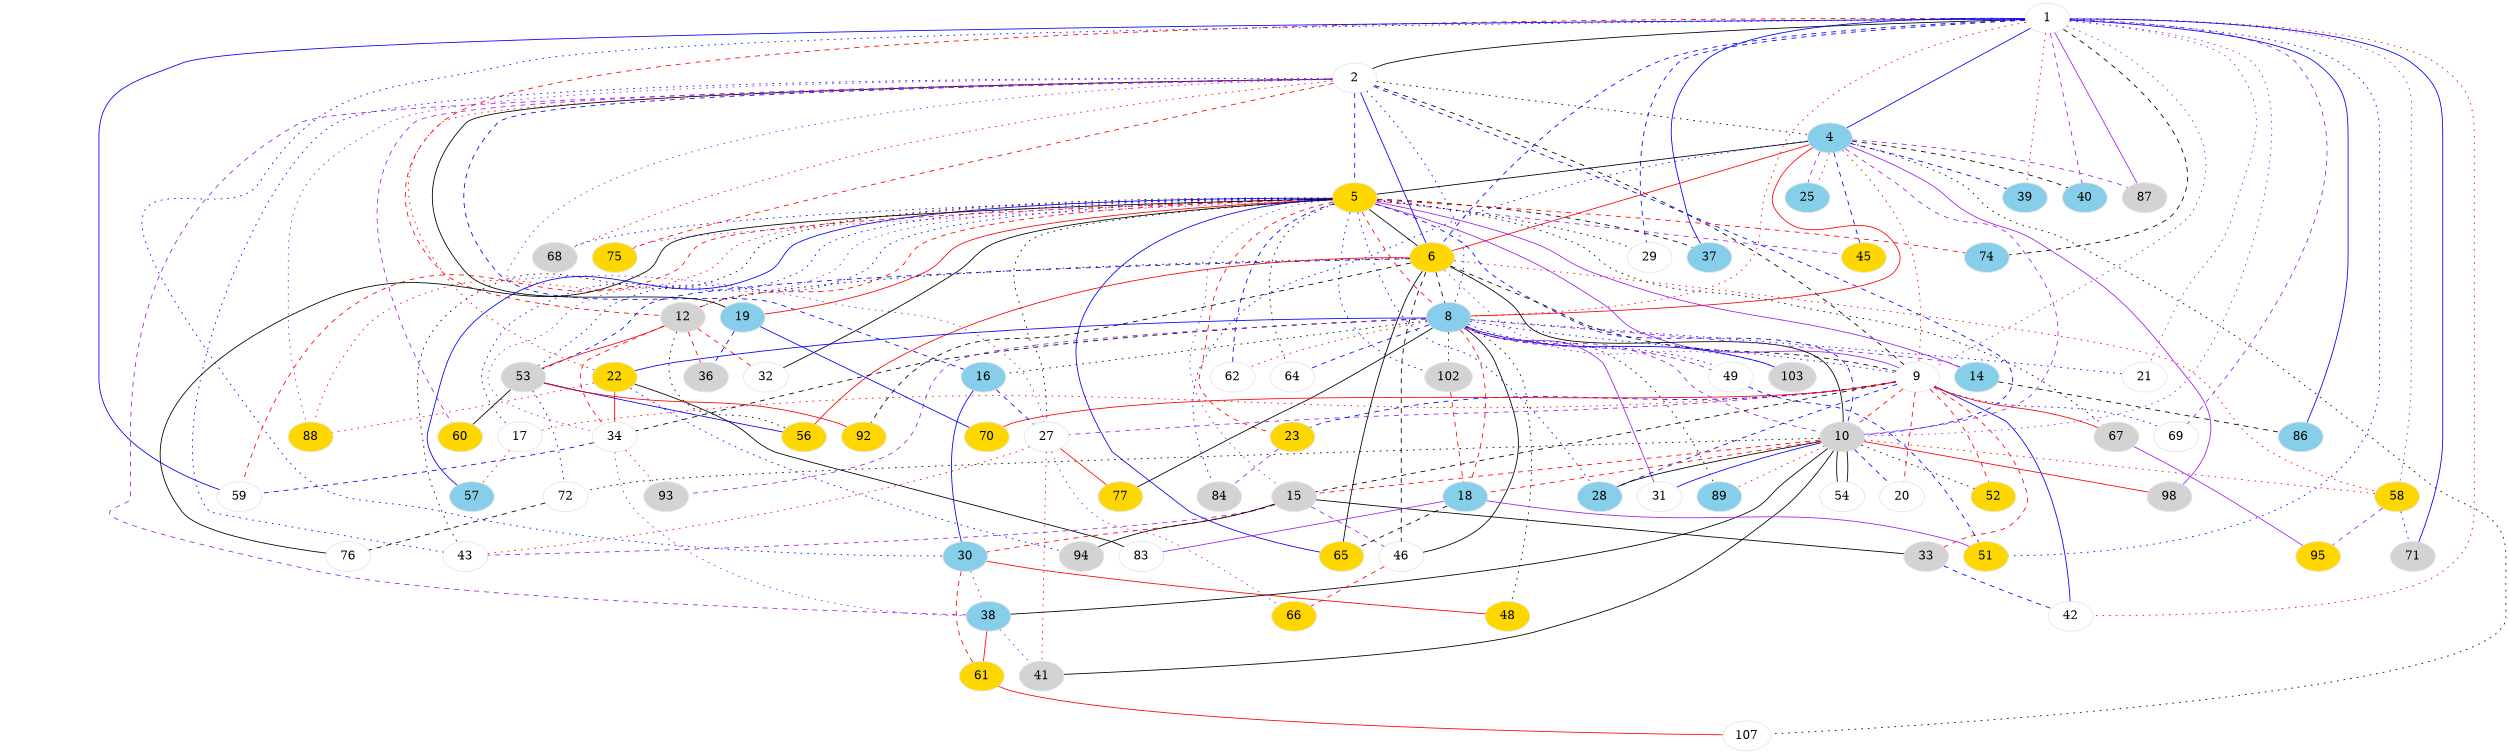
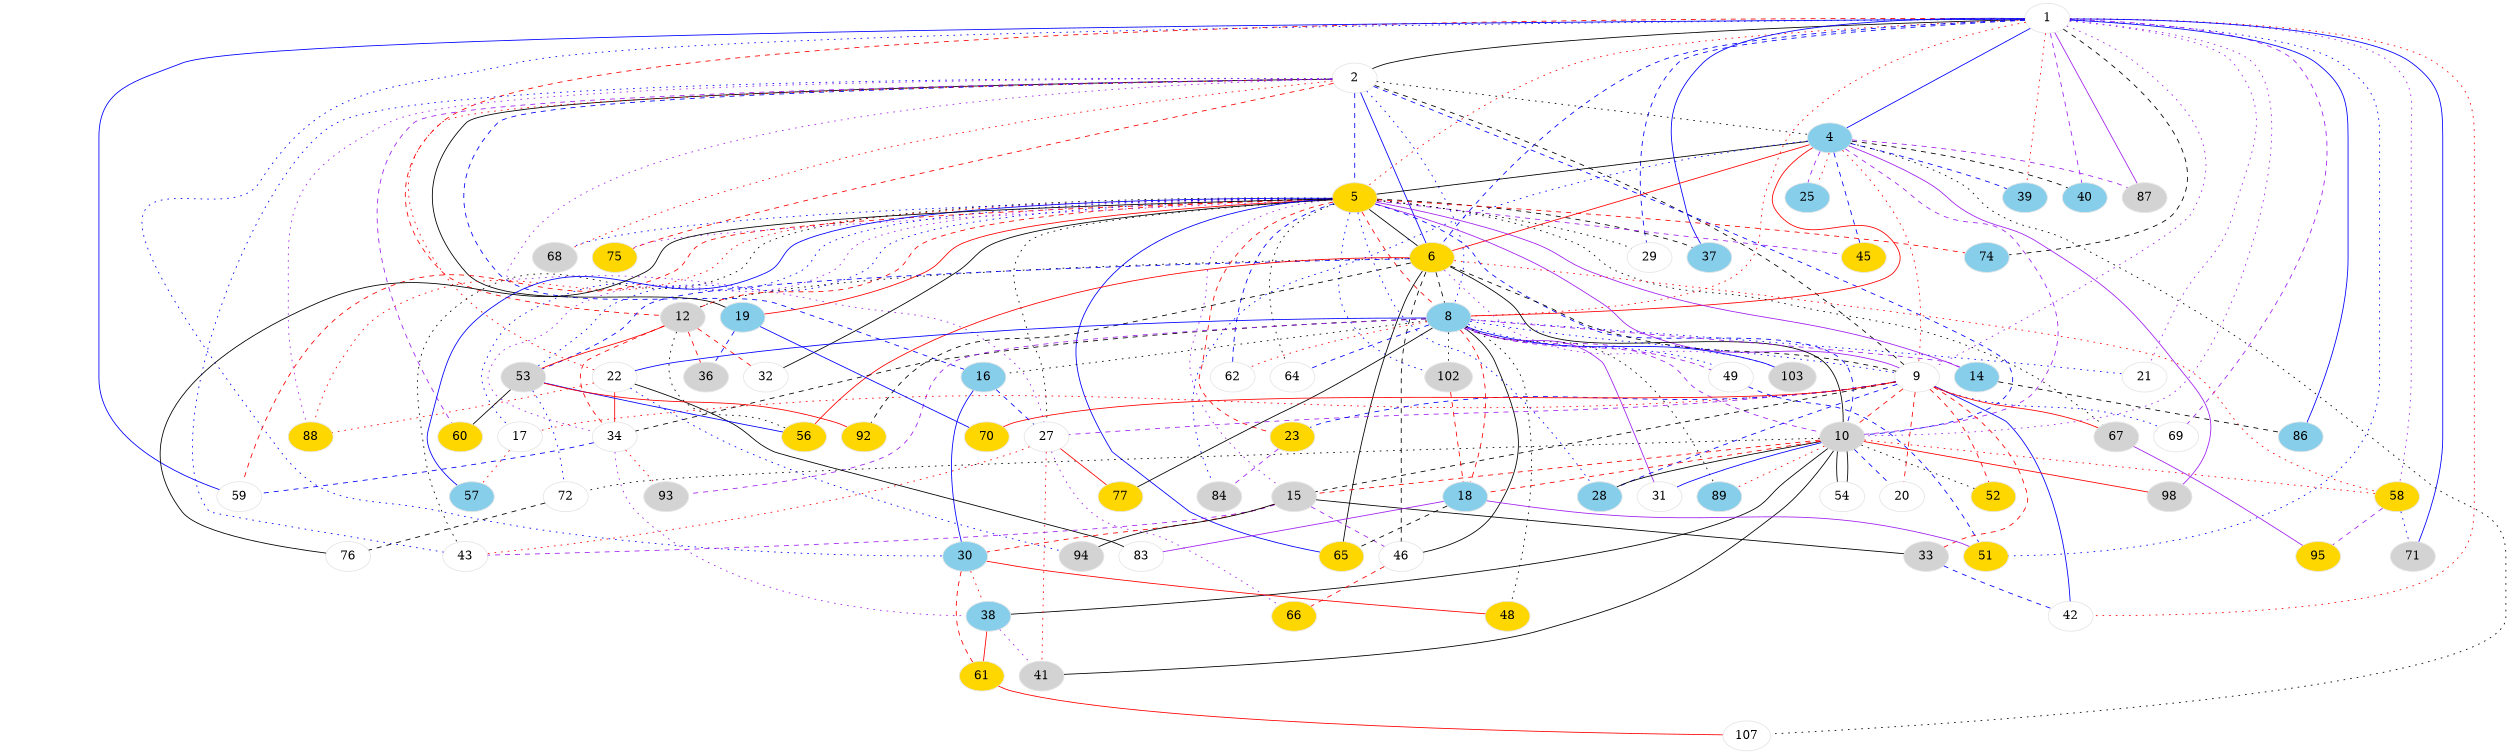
none -> (1679, 44)
(190, 221) -> none
(615, 377) -> (615, 377)
